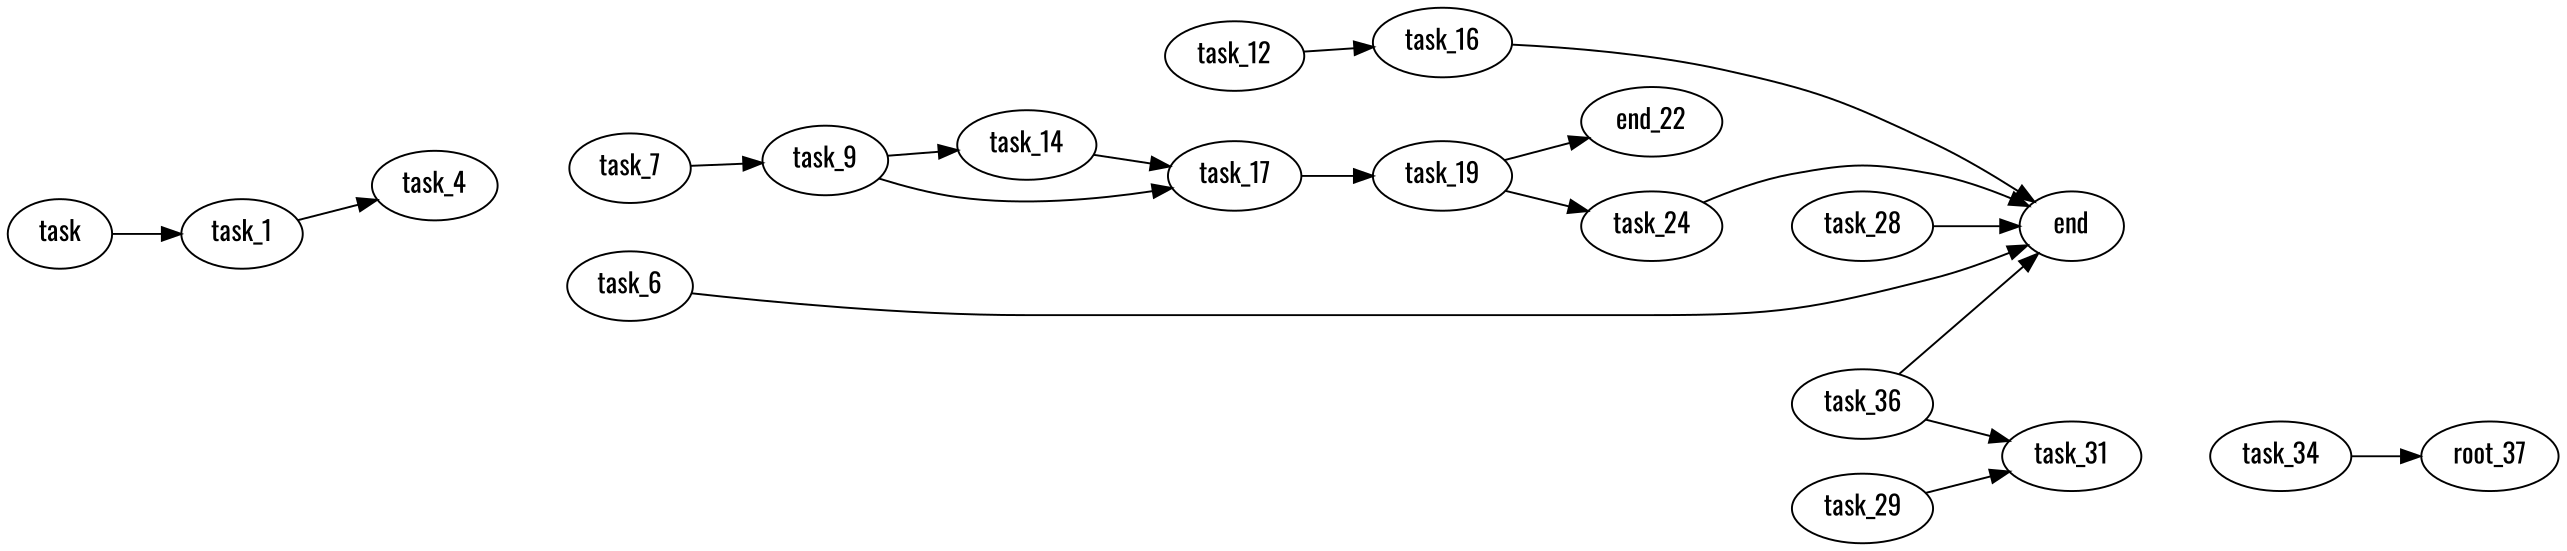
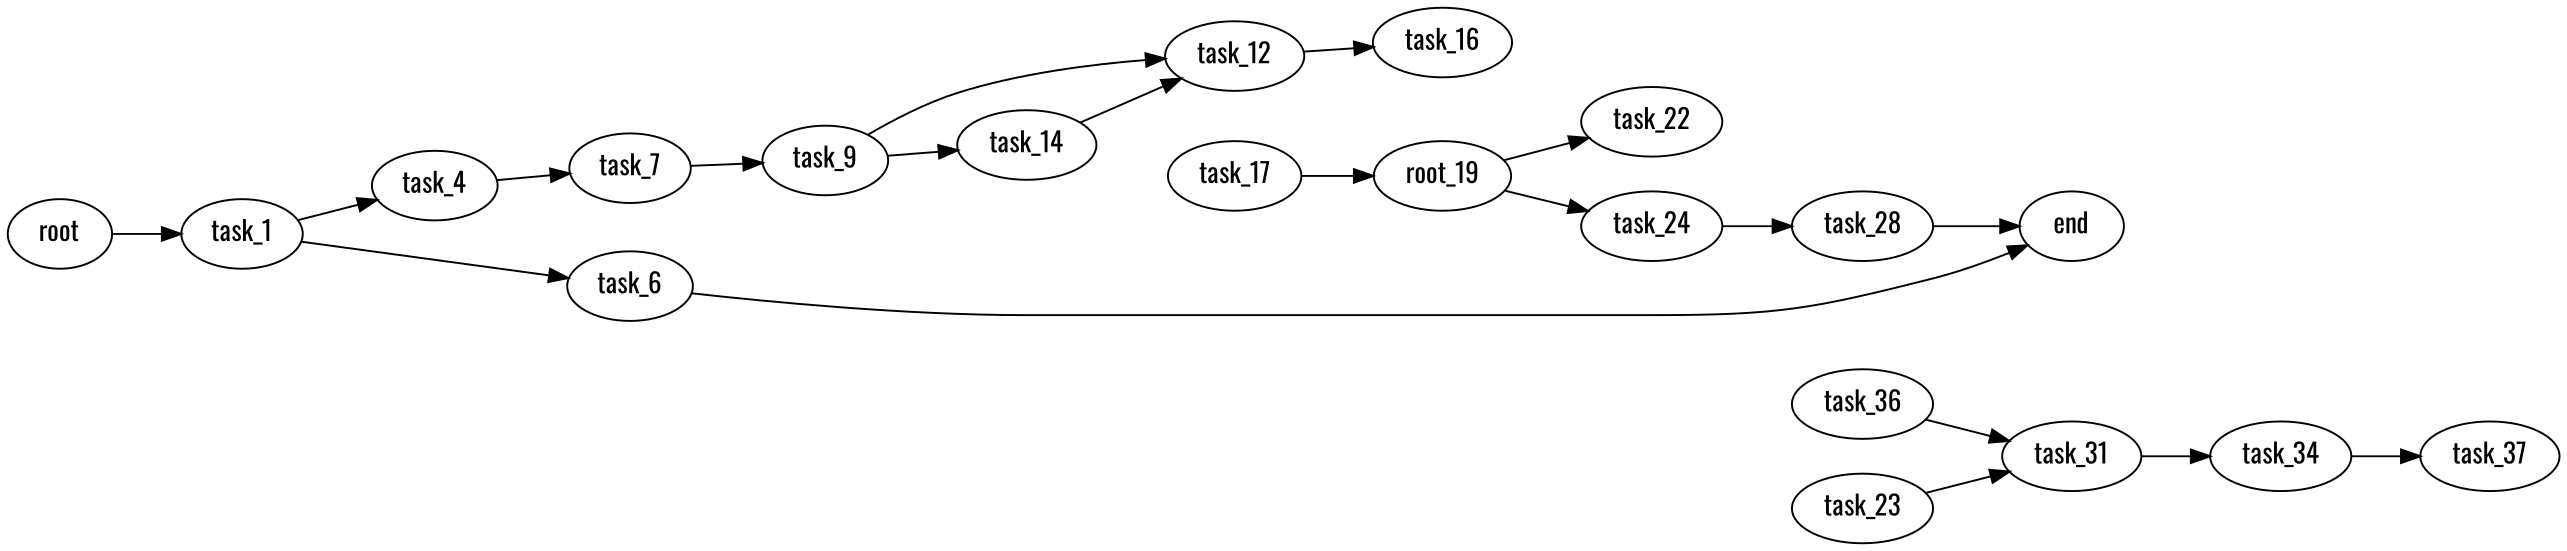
(1776, 82) -> none
(1652, 122) -> (1652, 122)
(1122, 159) -> (1122, 104)
(1857, 166) -> (1747, 226)
(1442, 176) -> (1442, 176)
none -> (524, 178)
(1015, 201) -> (1002, 81)
(60, 234) -> (60, 234)
none -> (425, 259)
(1961, 320) -> none
none -> (2166, 456)
(2490, 456) -> (2490, 456)
(1862, 508) -> (1862, 508)
